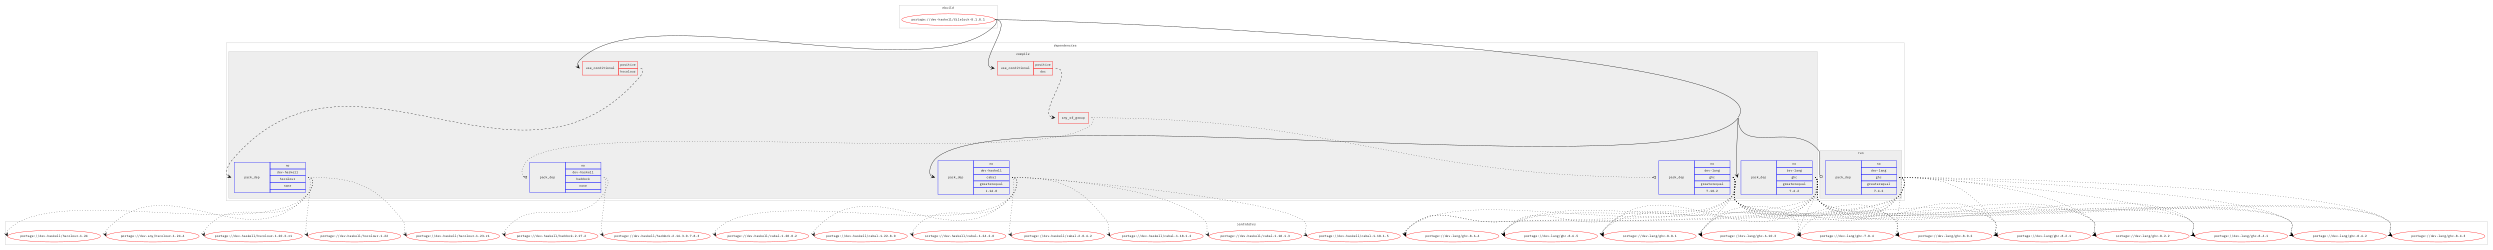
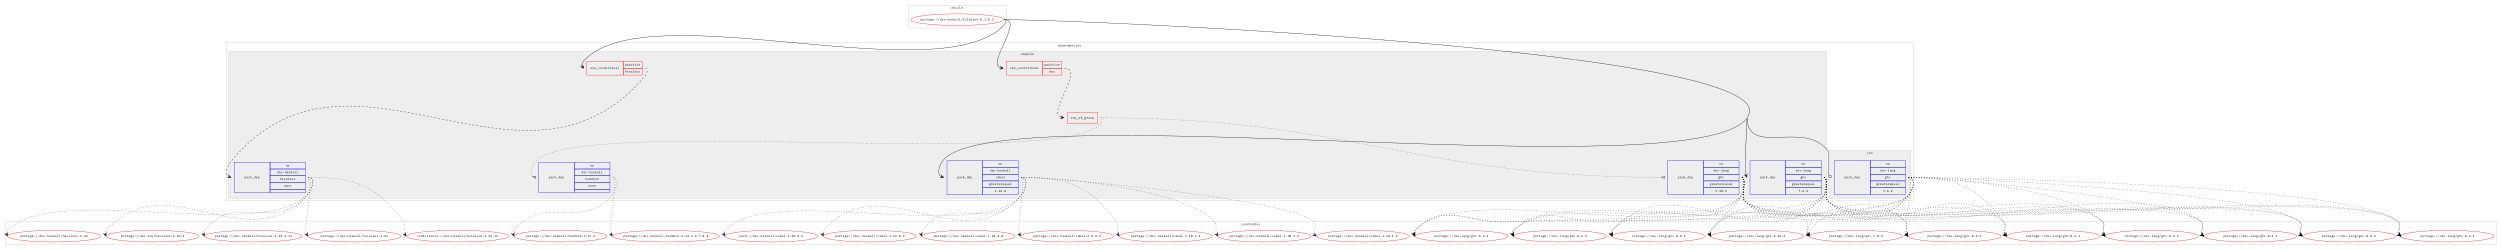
(453, 236) -> (458, 236)
(762, 236) -> (771, 236)
